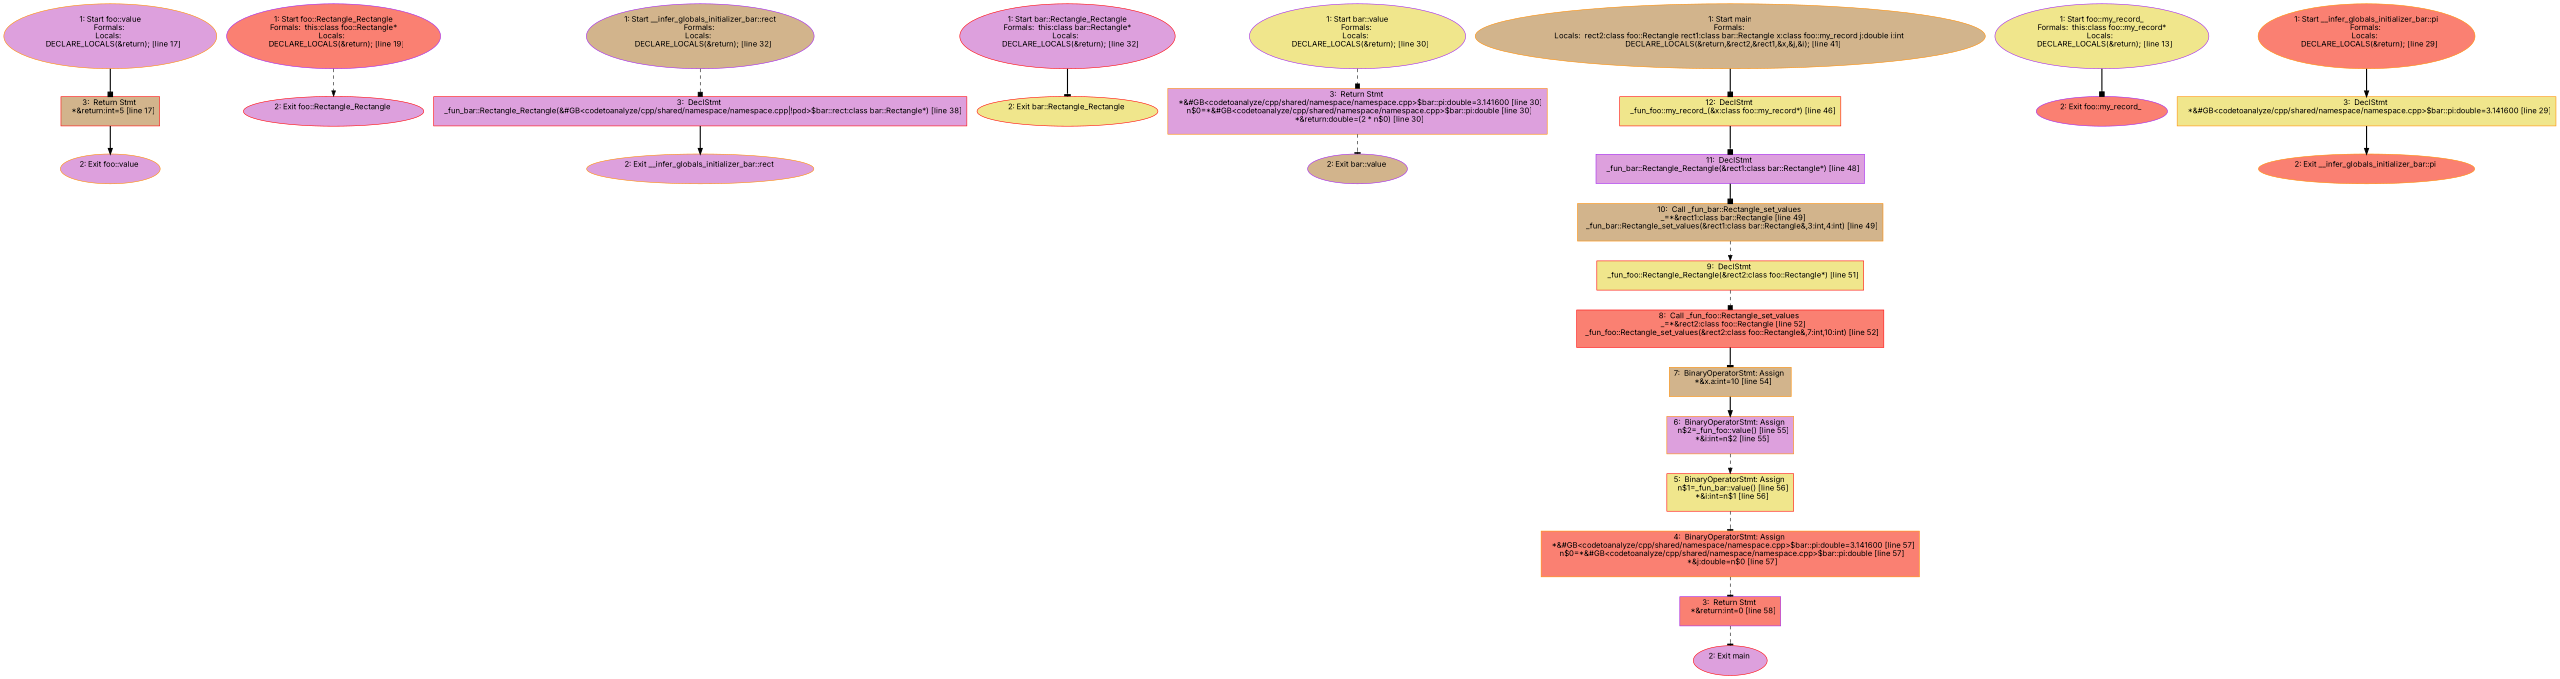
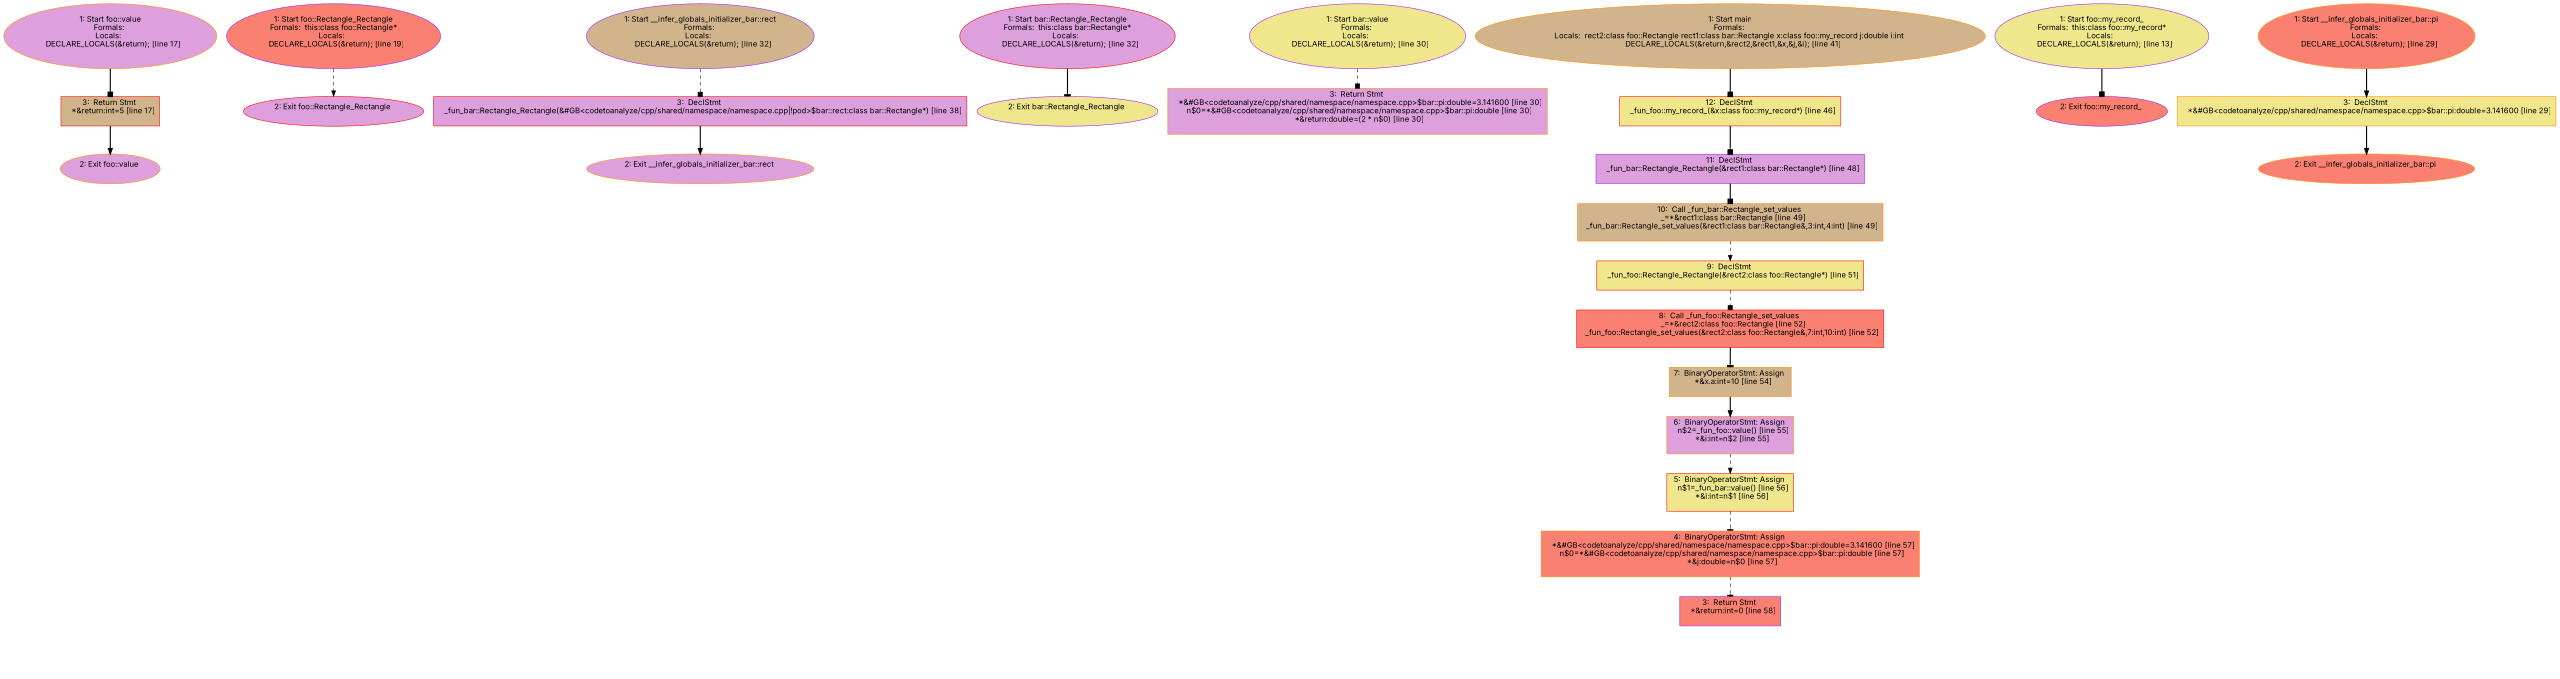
(1067, 111) -> (1067, 111)
(1358, 169) -> none
(1730, 661) -> none
